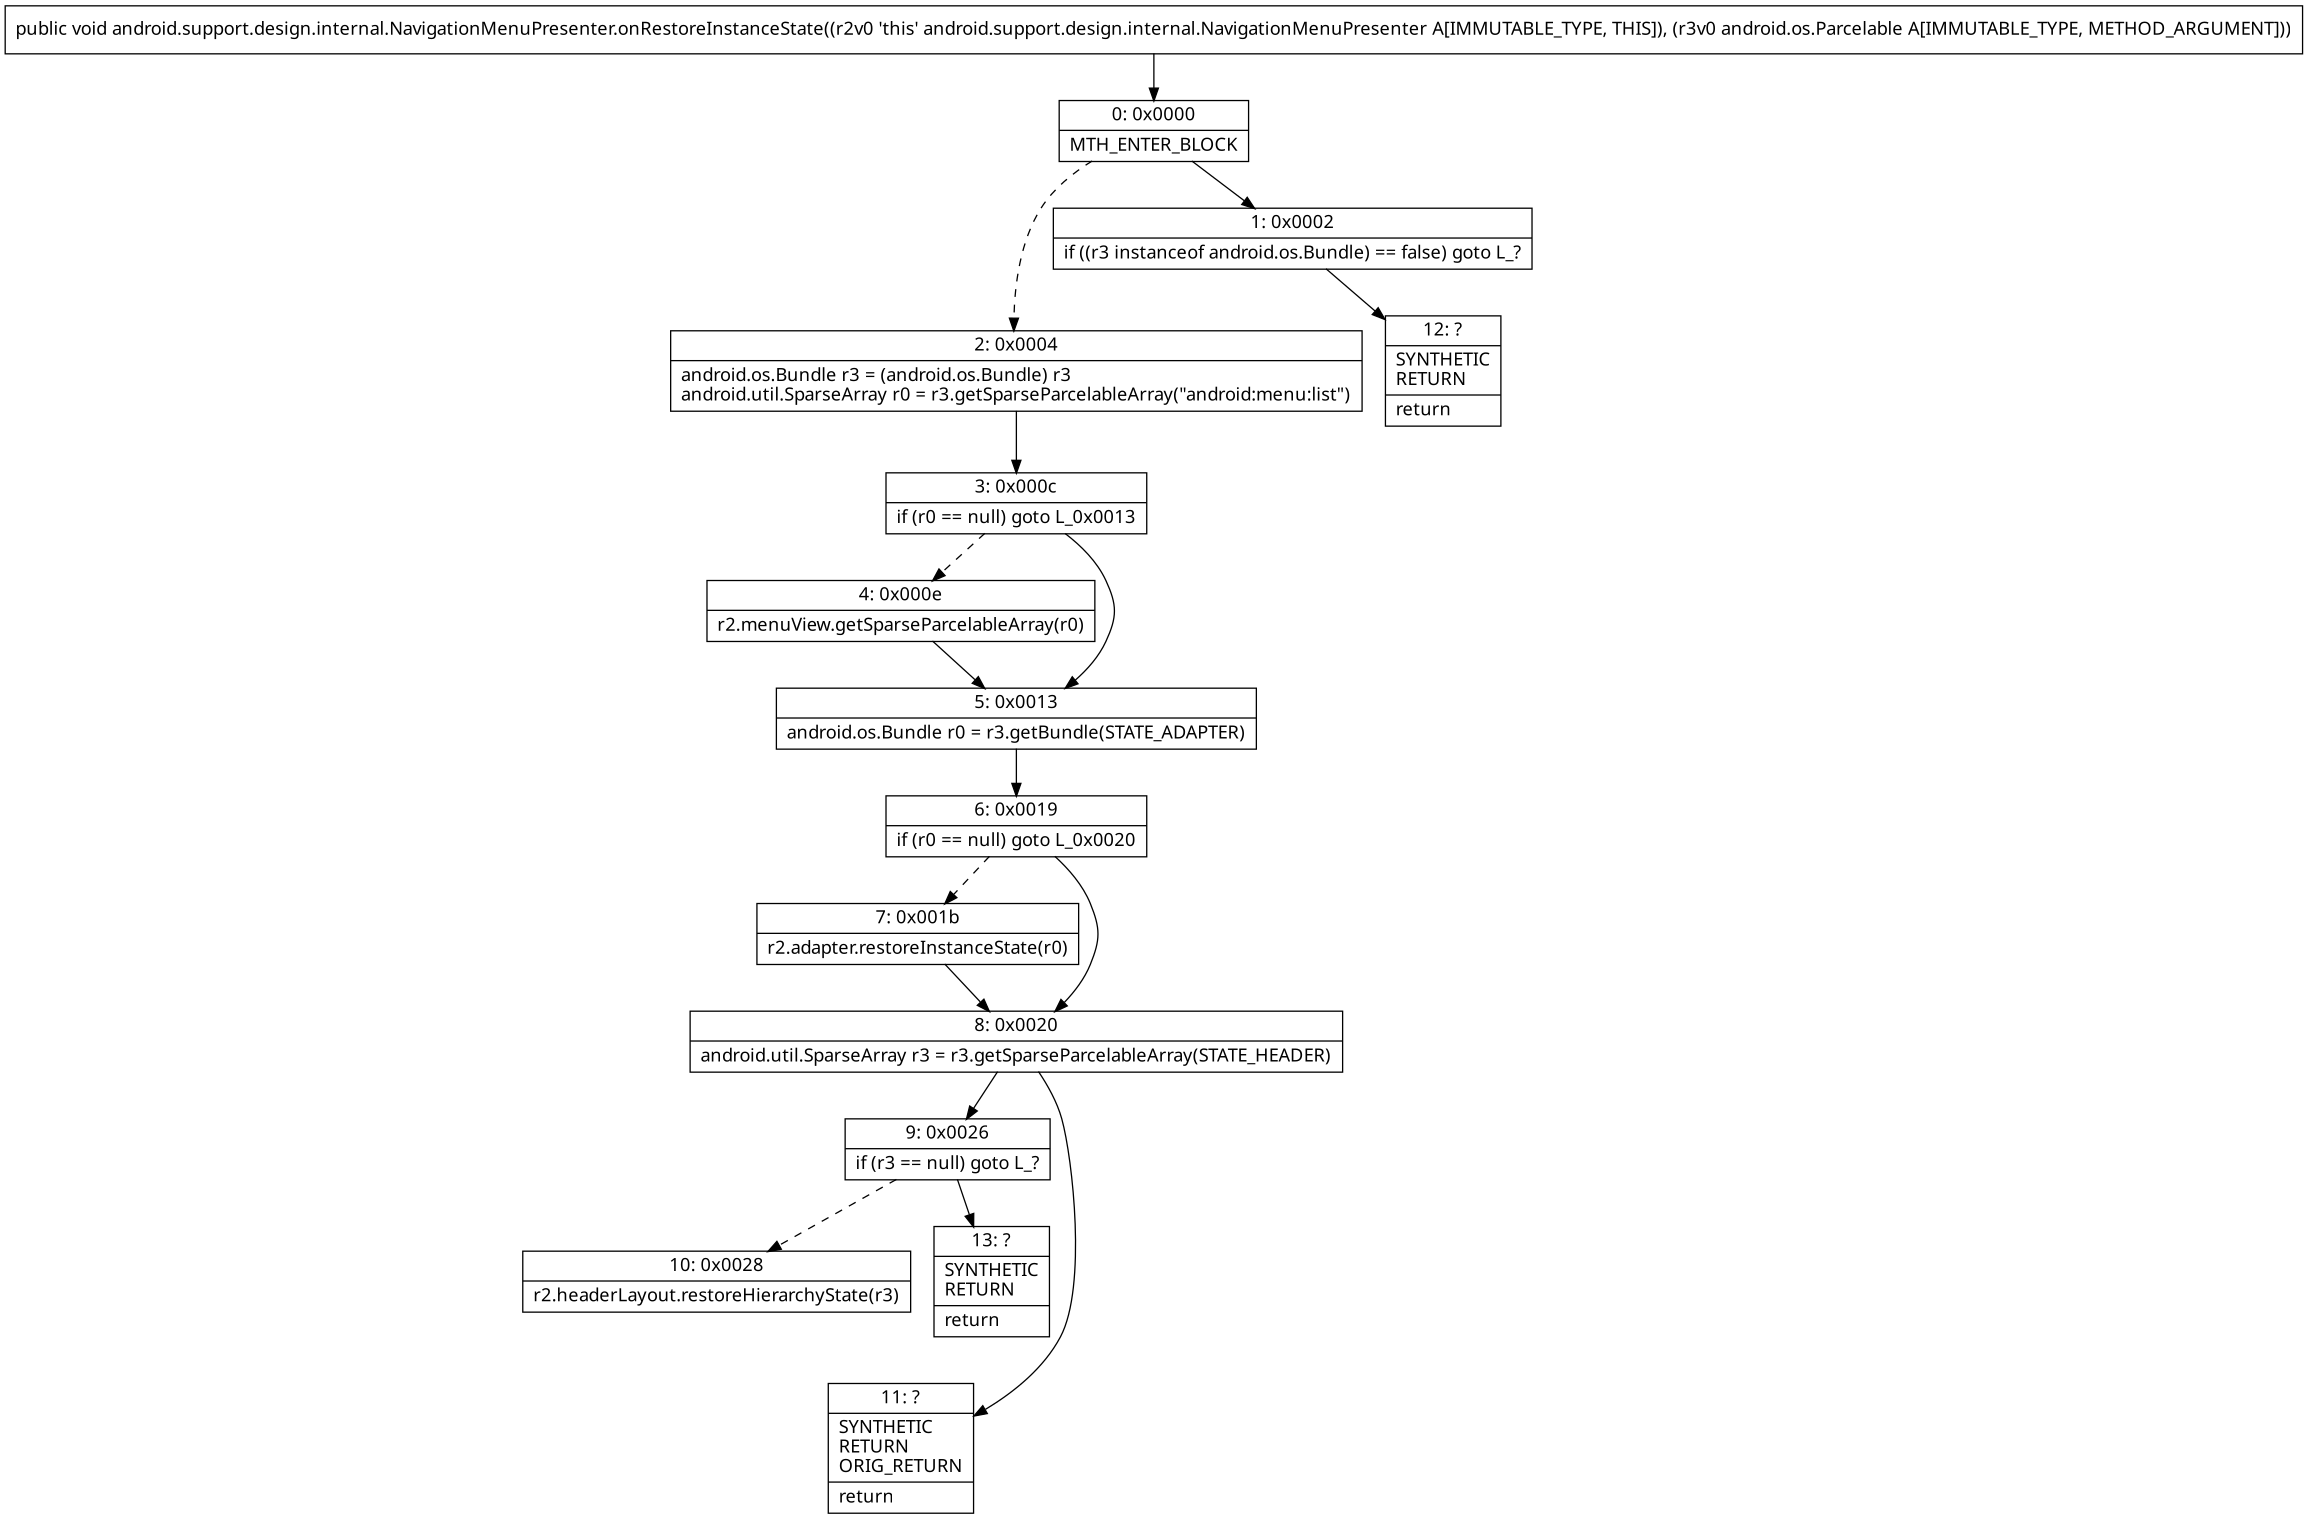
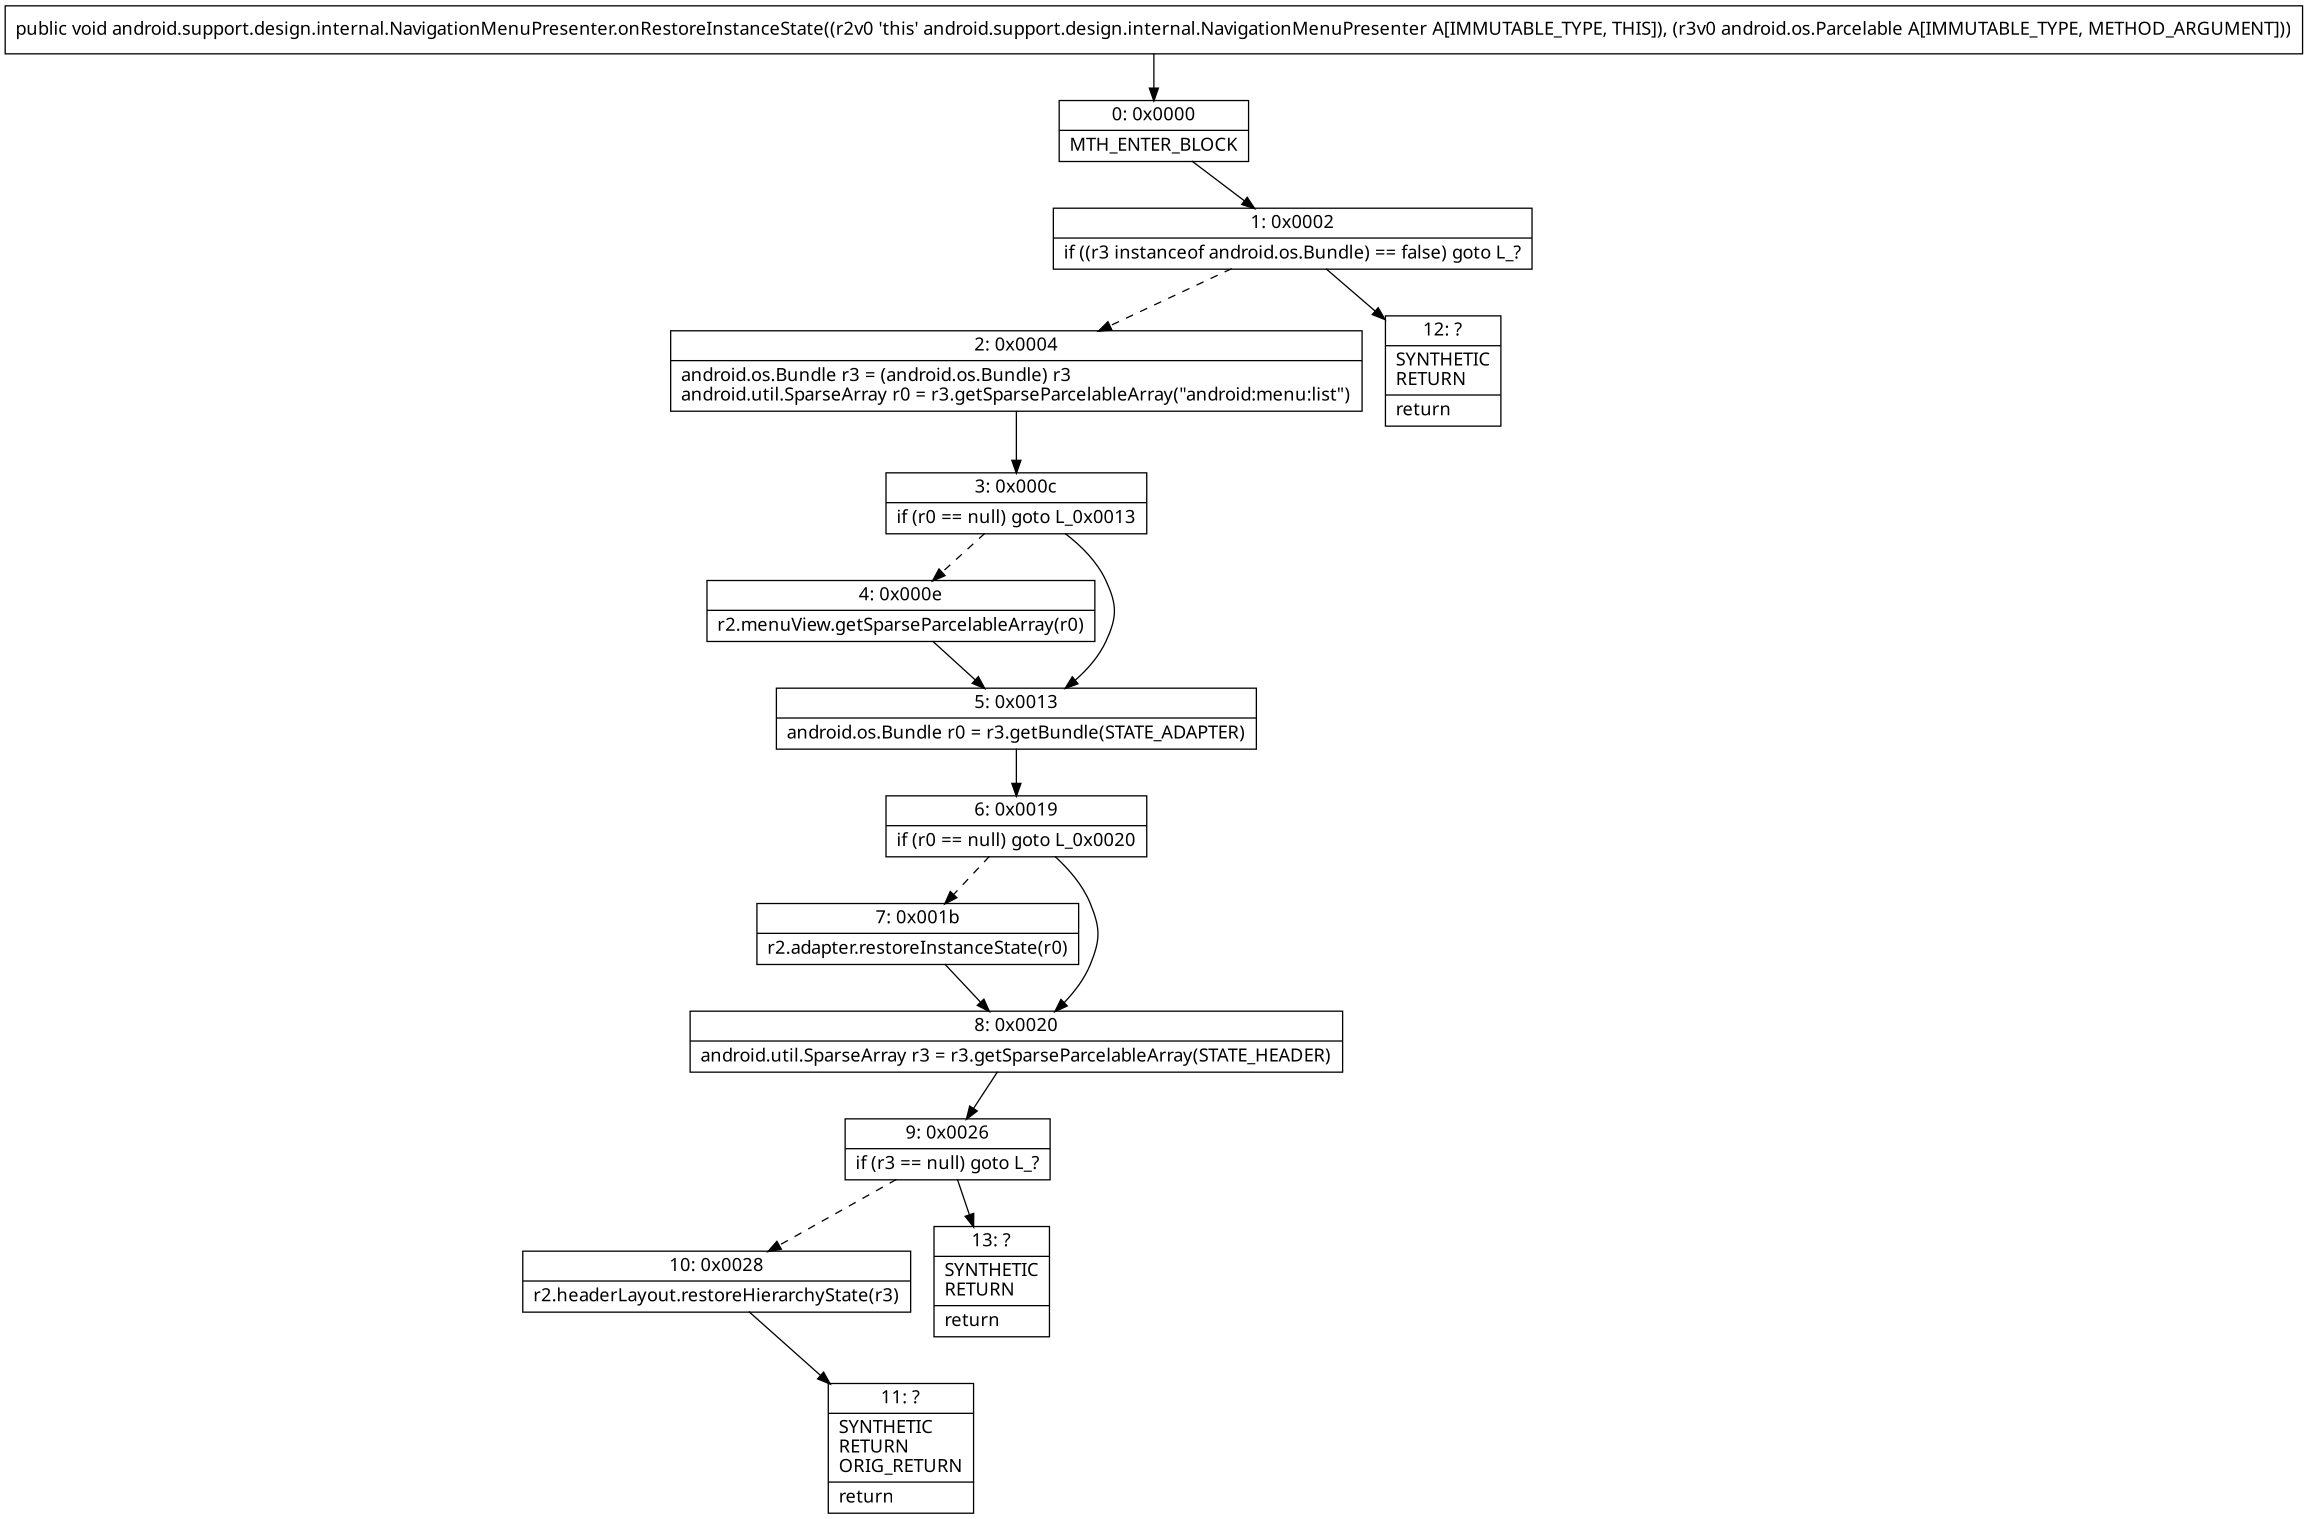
(1031, 228) -> (1171, 297)
(1075, 1255) -> (785, 1343)
